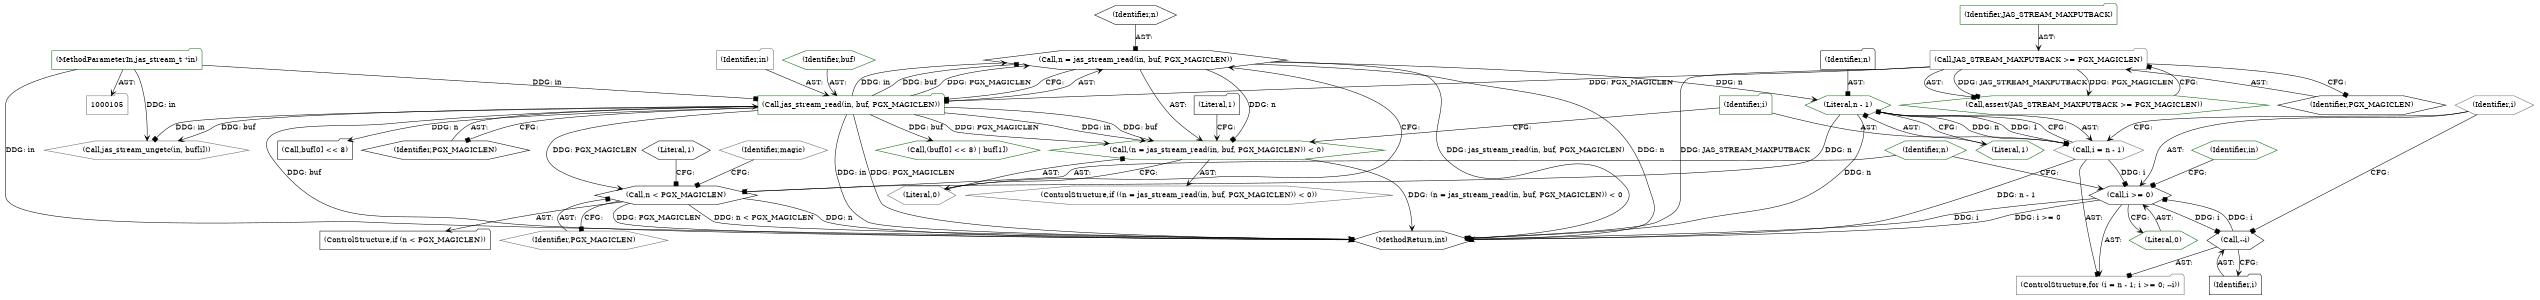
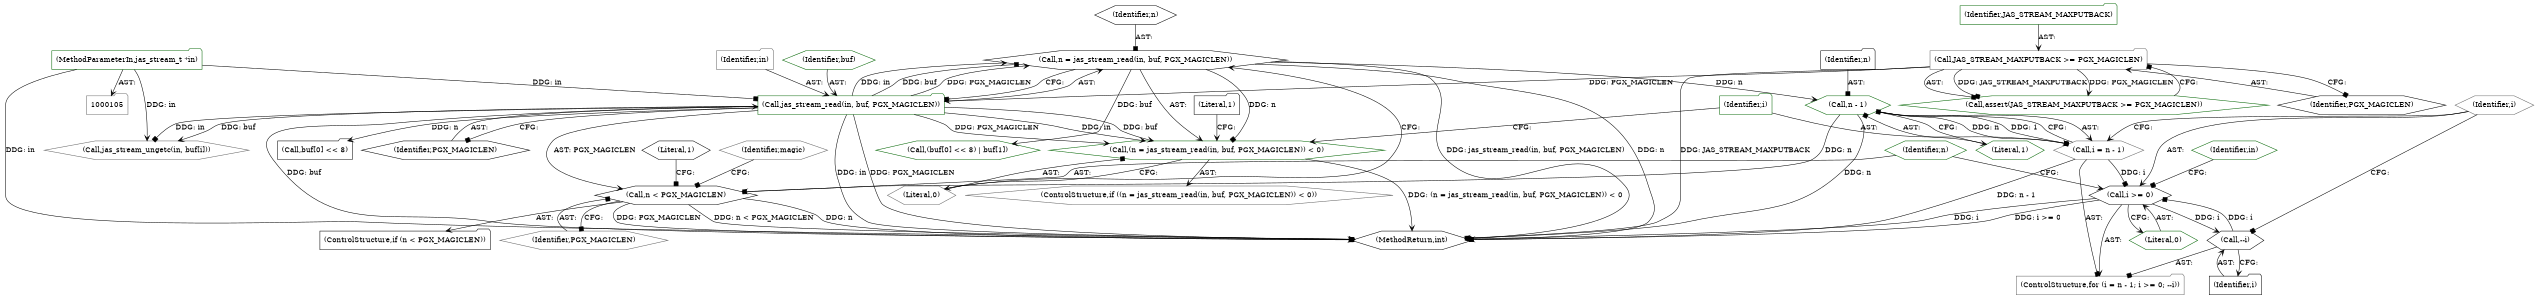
(1440, 84) -> (1440, 84)
(1848, 105) -> (1848, 105)
(899, 127) -> (1099, 130)
(595, 150) -> (595, 150)
(2184, 216) -> (2184, 216)
